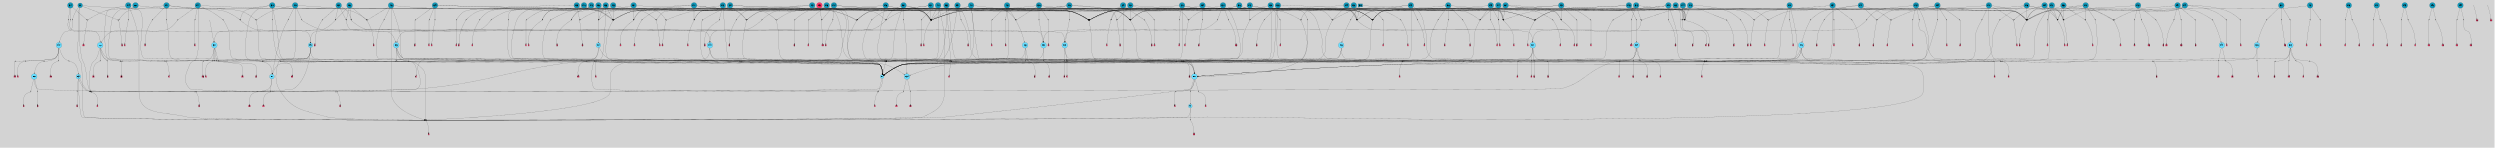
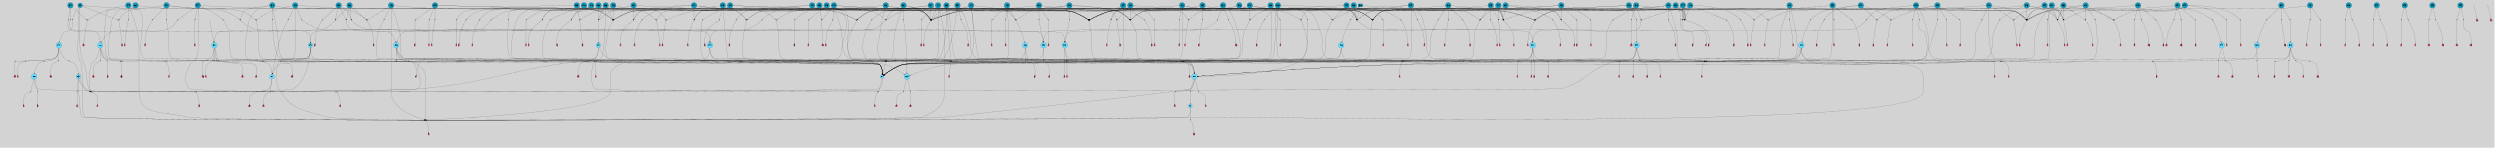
(819, 5) -> (819, 5)
